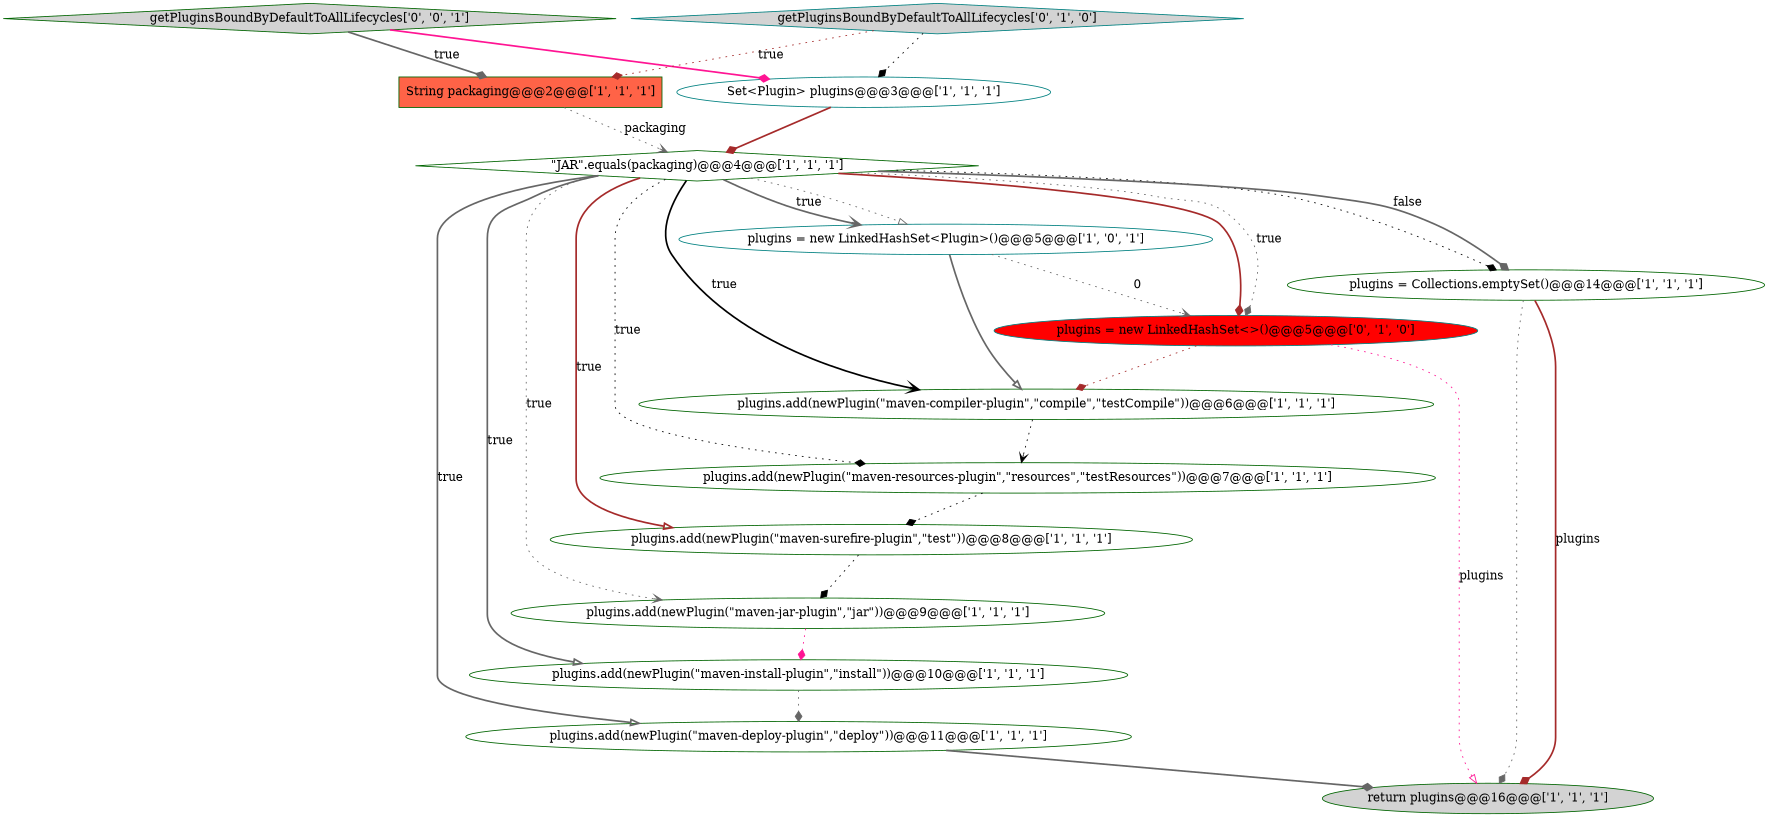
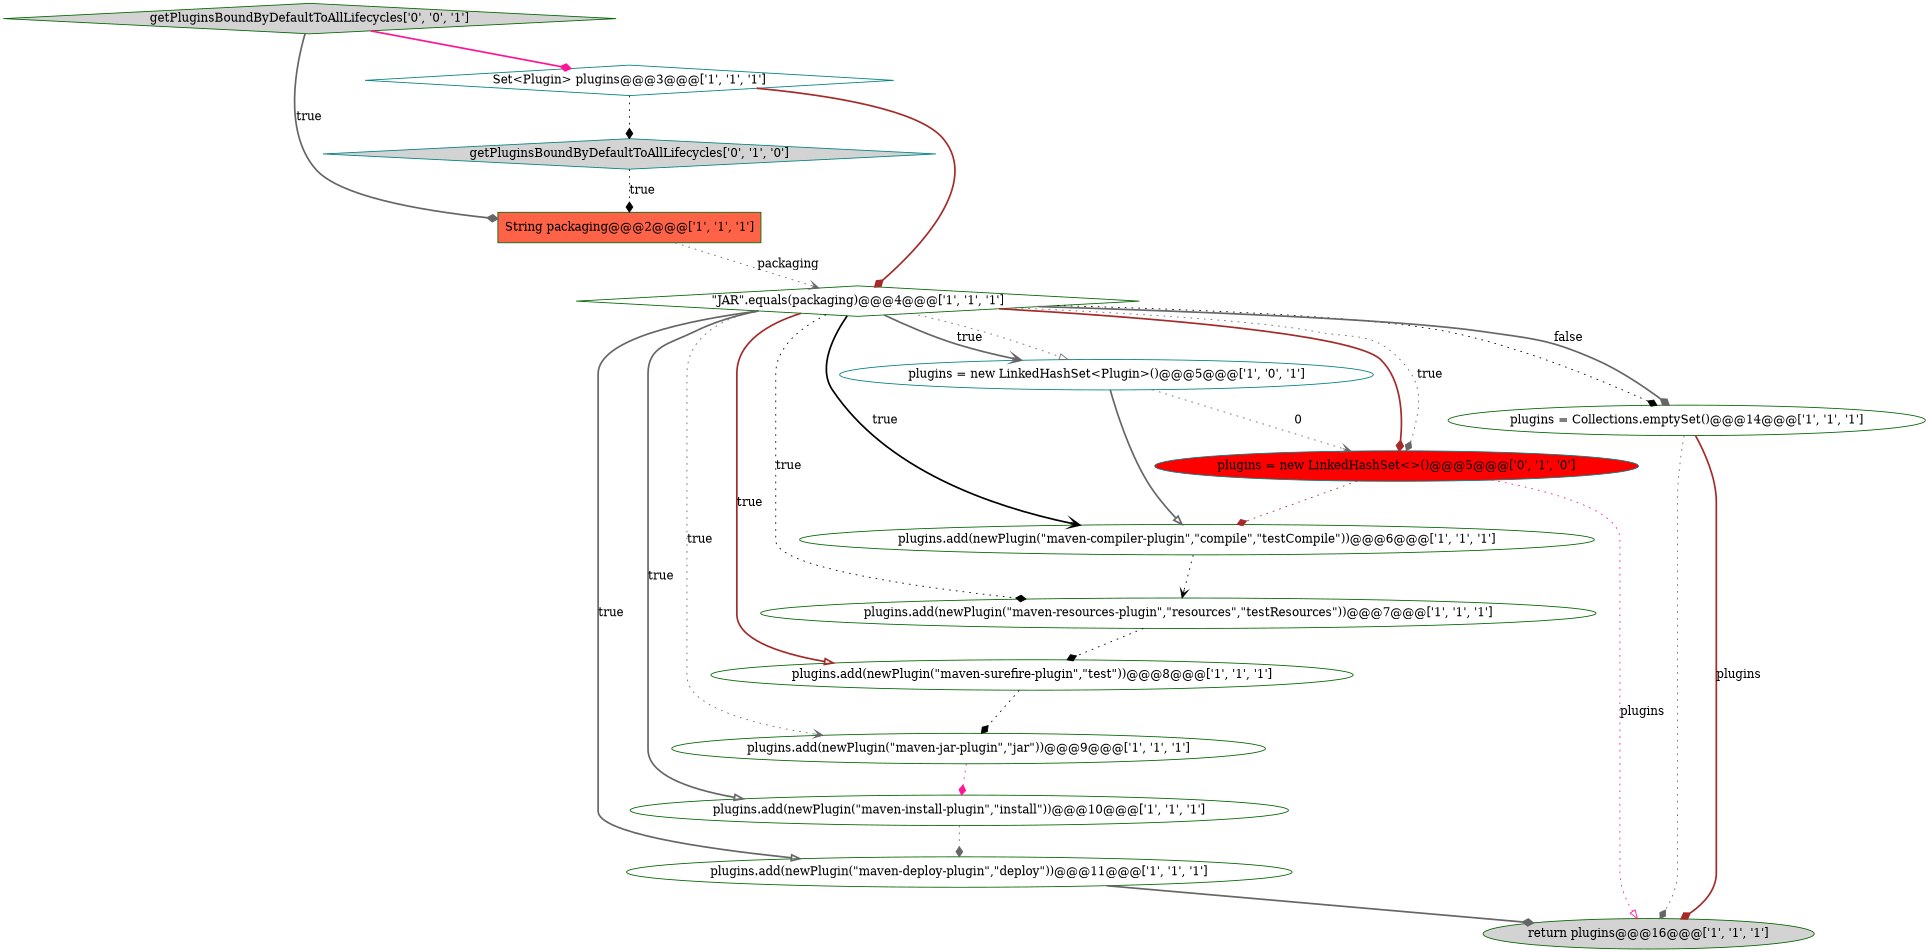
(905, 51) -> (629, 112)
(748, 53) -> (629, 186)
(864, 92) -> (629, 80)
